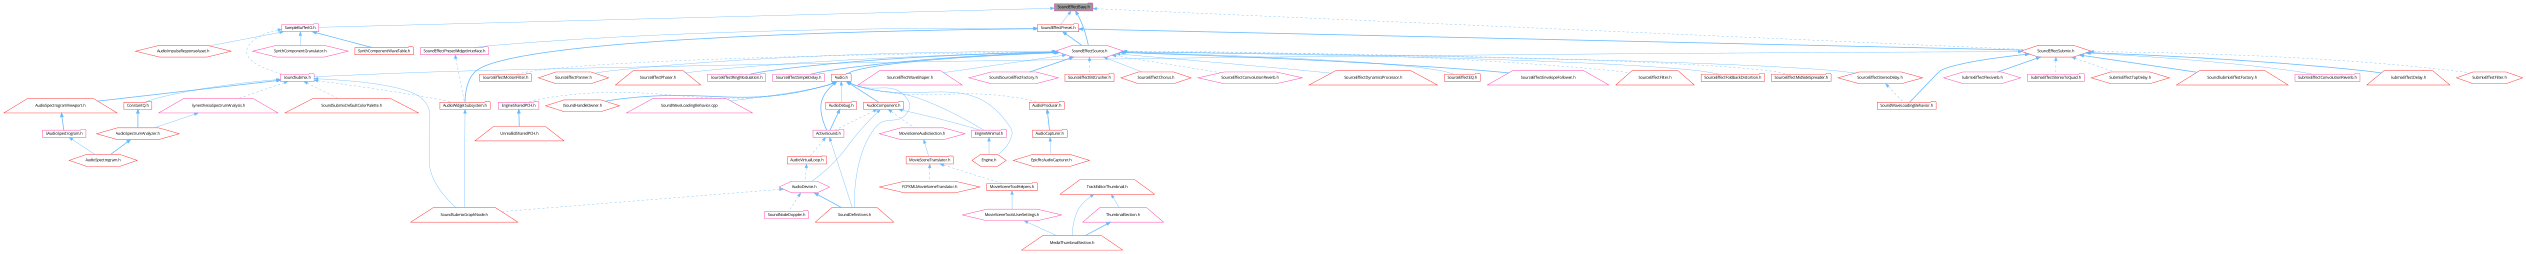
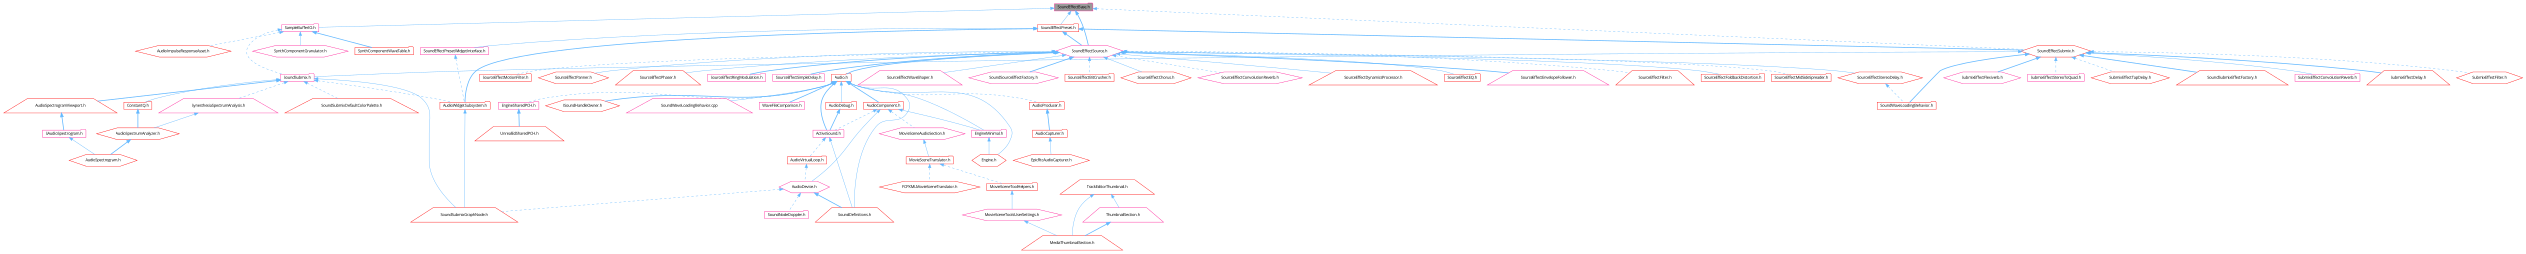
(244, 39) -> (244, 39)
none -> (782, 106)
